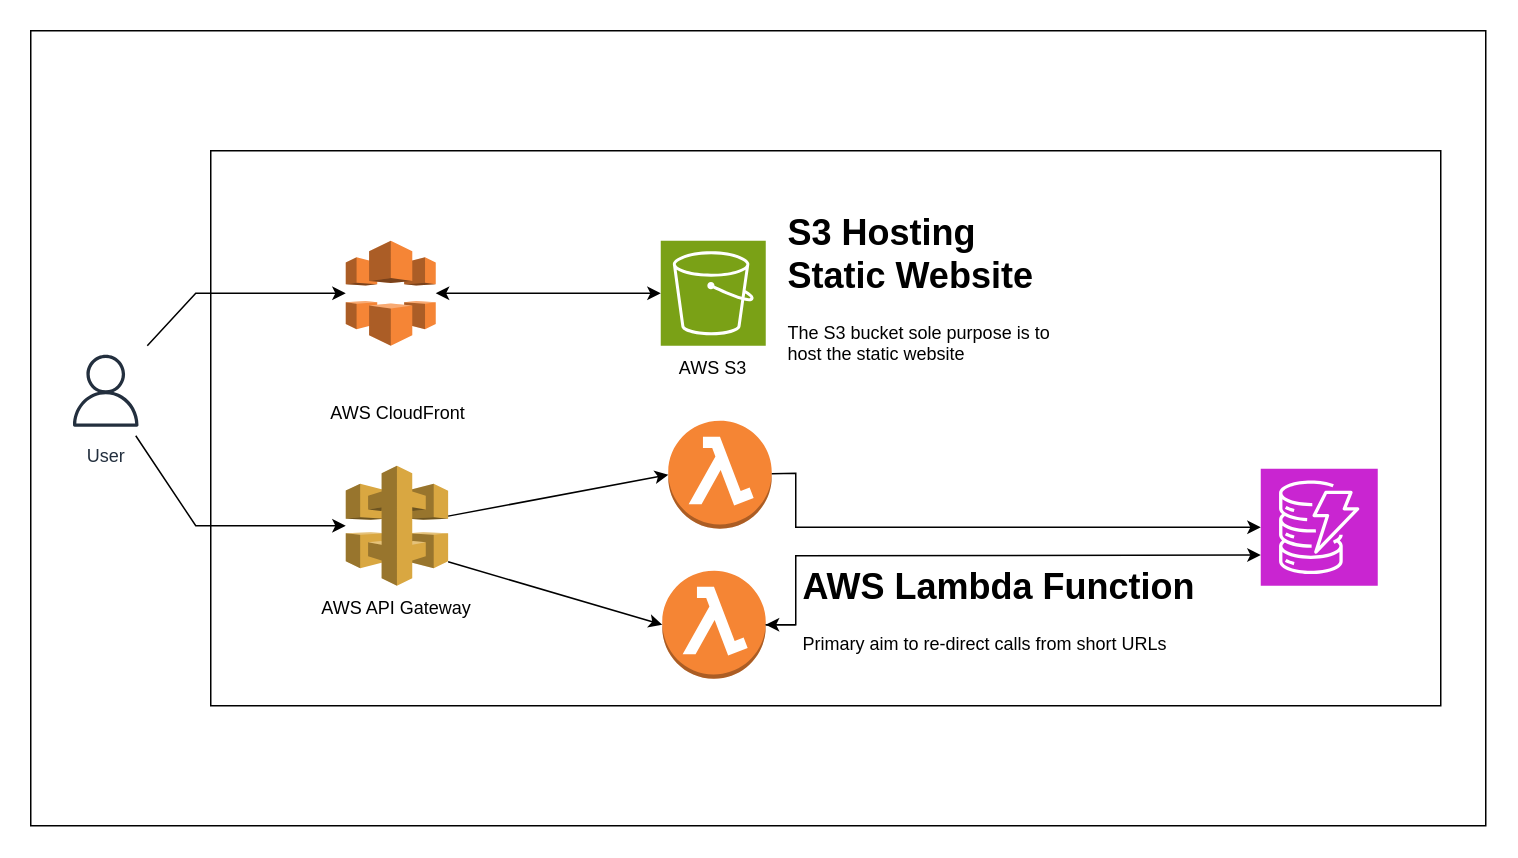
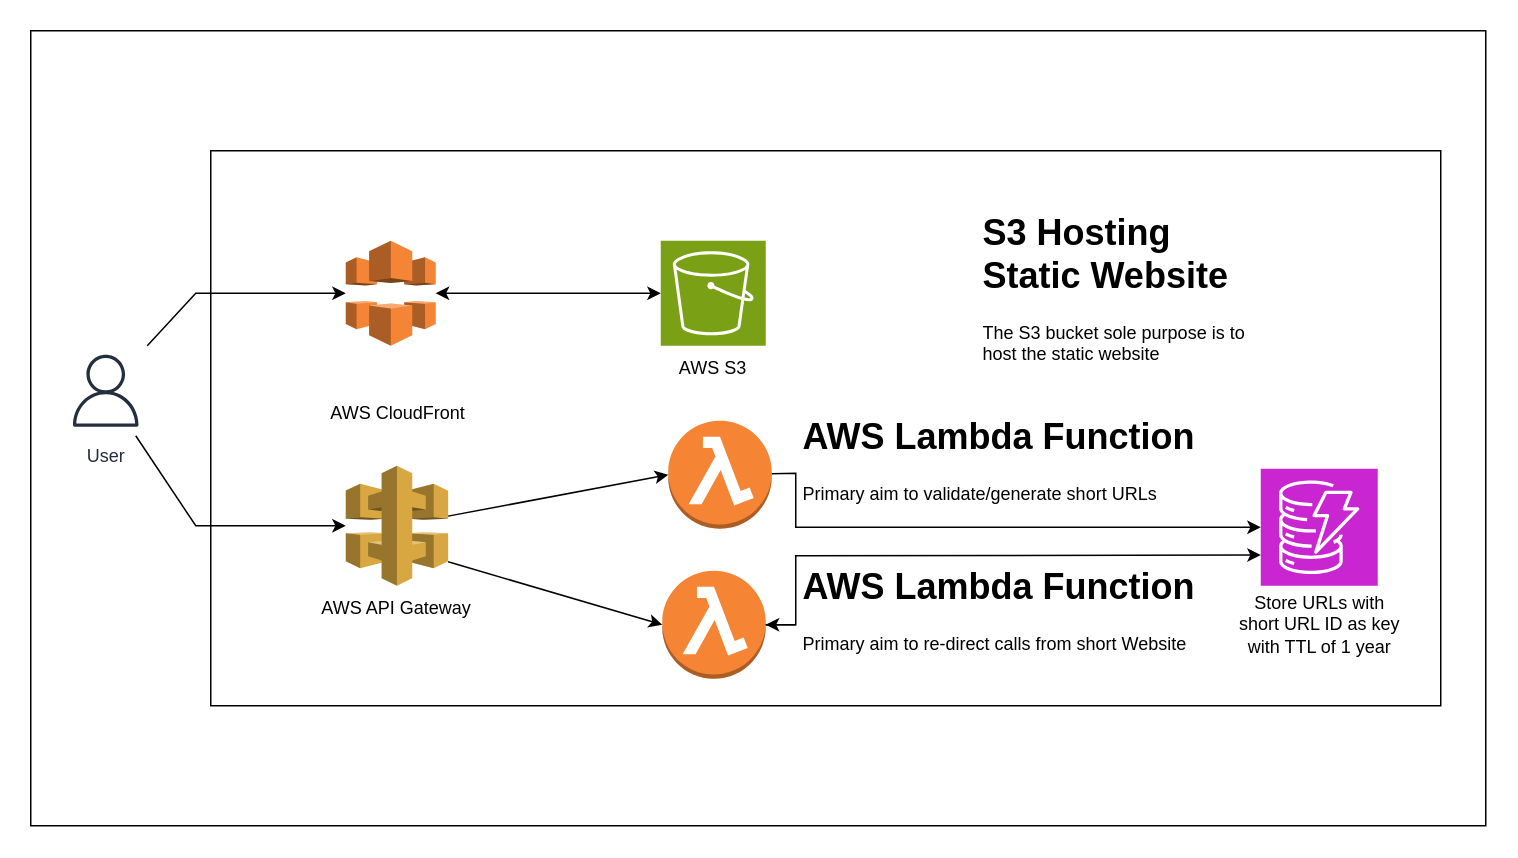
(923, 293) -> (1118, 293)
none -> (1003, 475)
(1004, 575) -> (1004, 575)
none -> (1319, 625)
